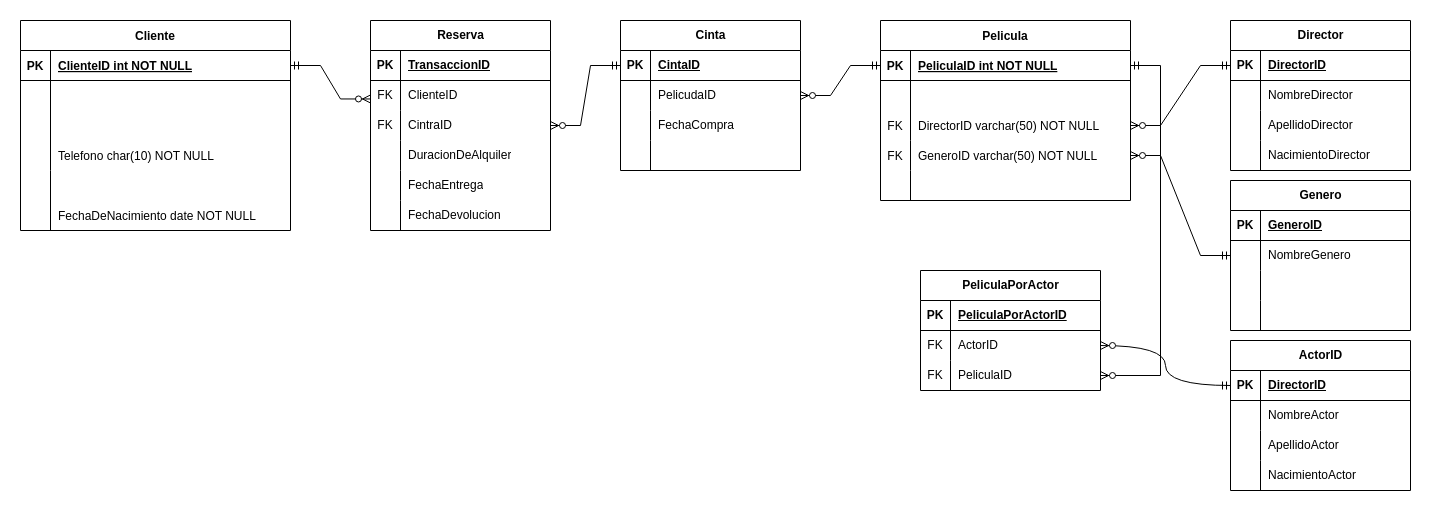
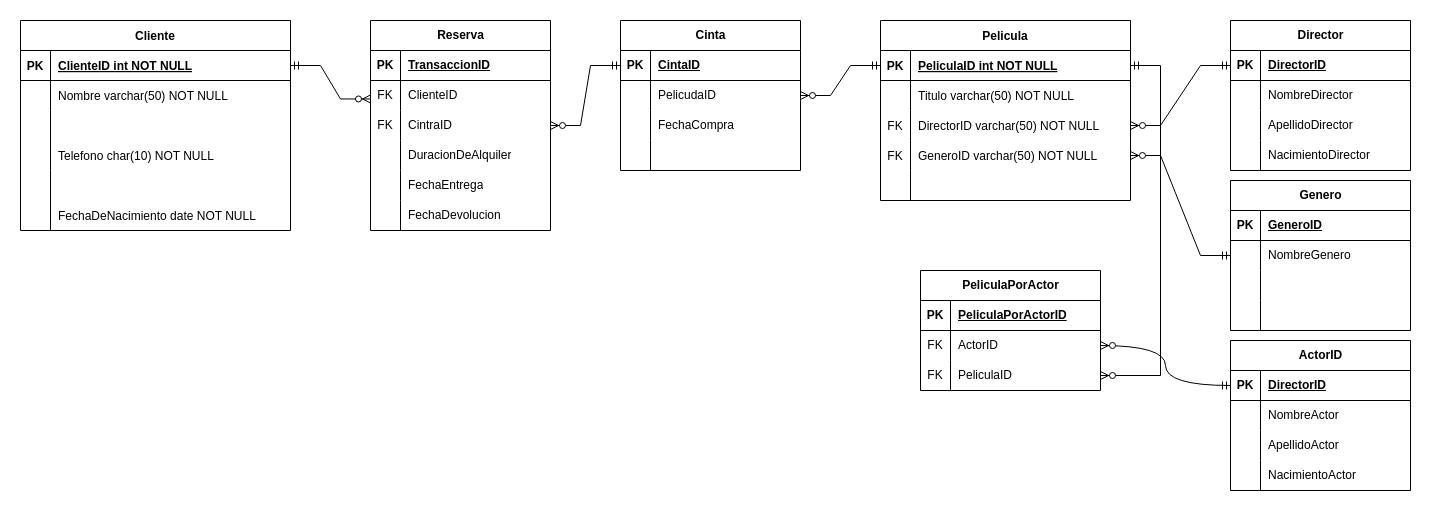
none -> (171, 96)
none -> (1021, 96)
